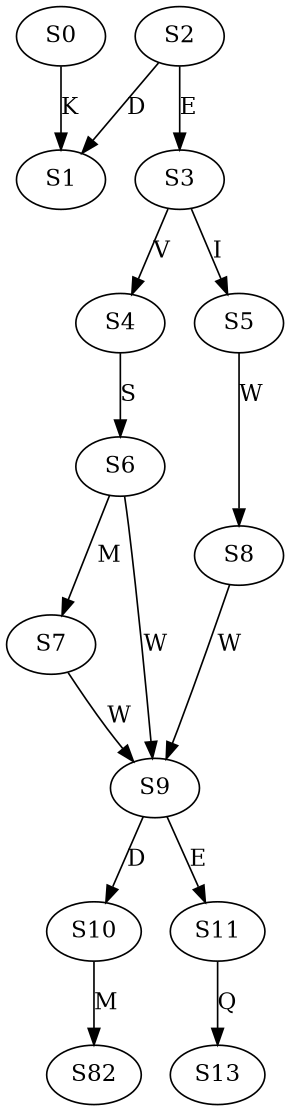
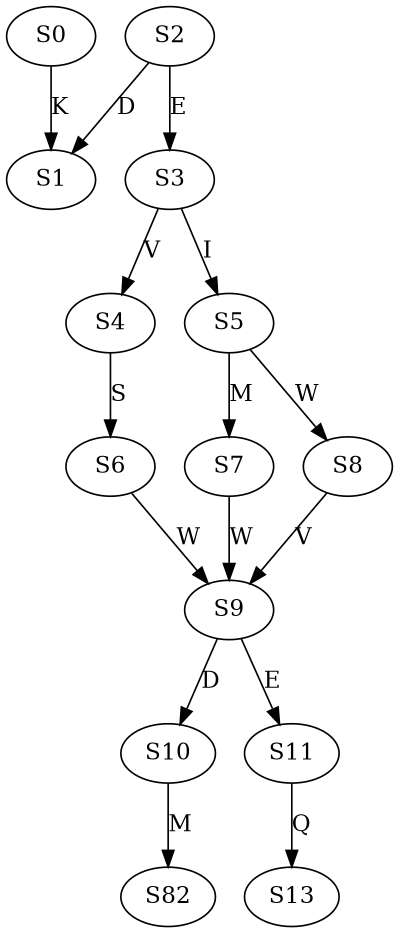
(89, 548) -> (229, 387)
(230, 645) -> (303, 538)
